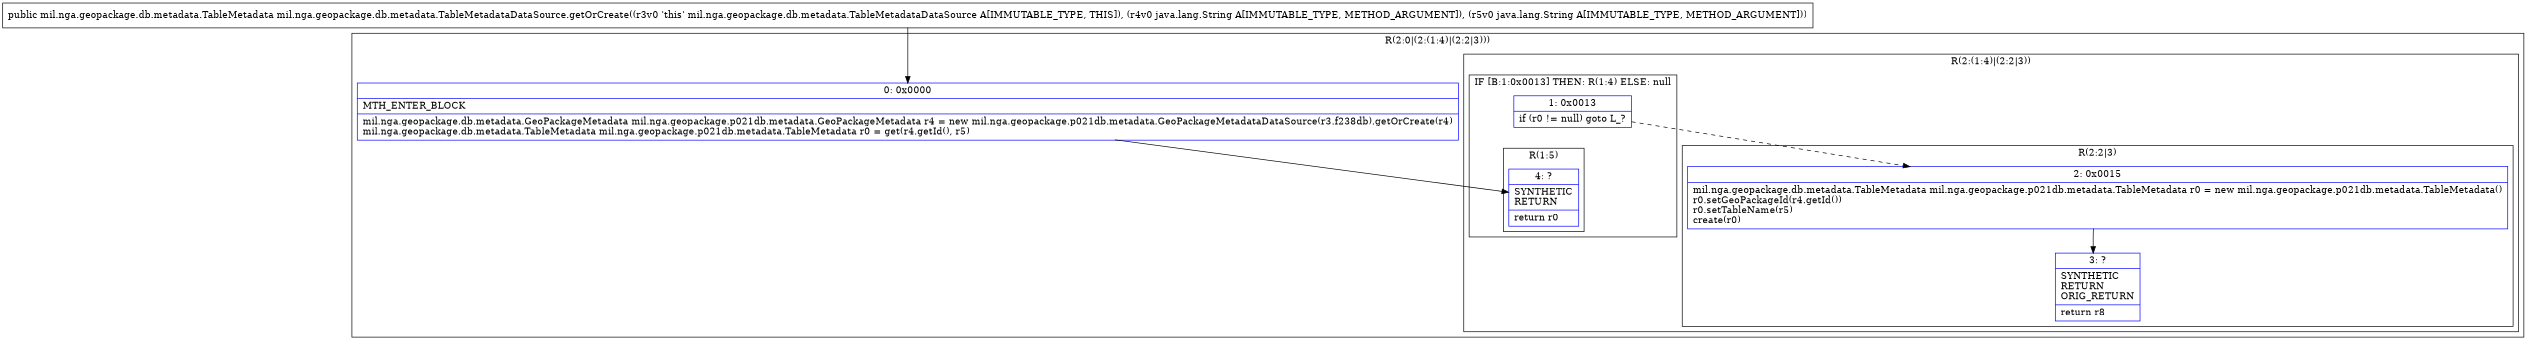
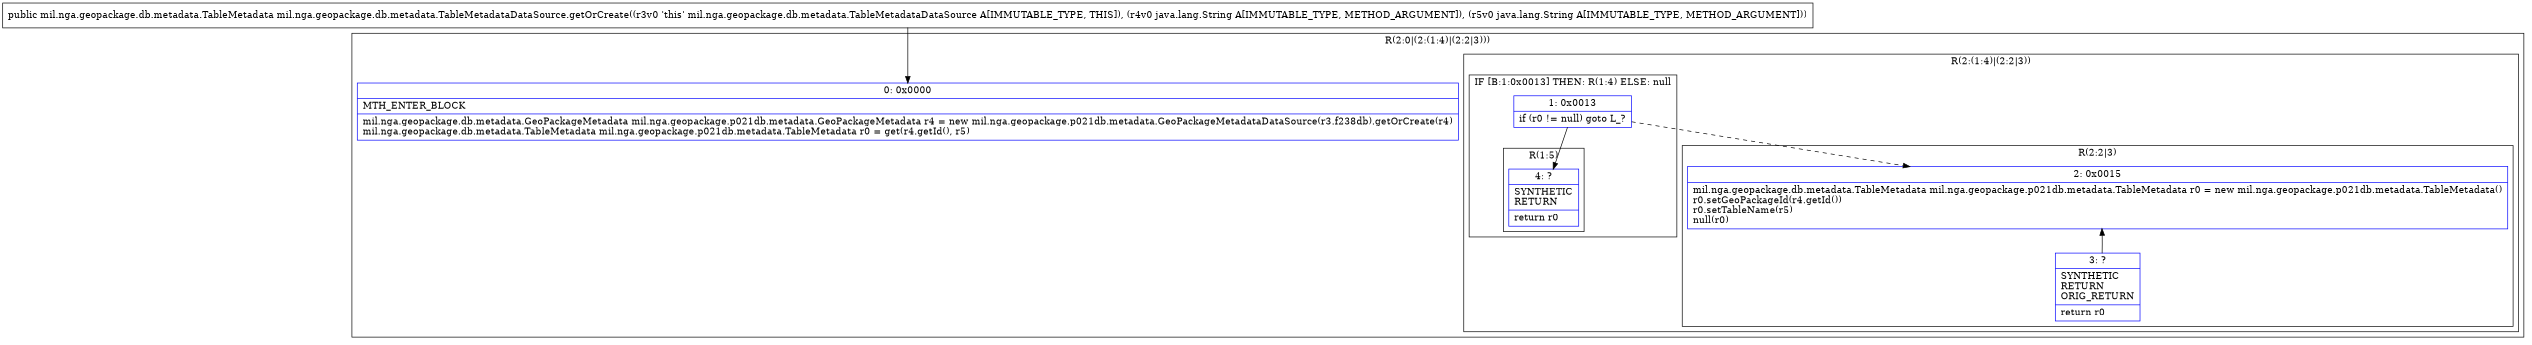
(1308, 166) -> (1562, 144)
(1717, 220) -> (1711, 220)
(2093, 238) -> (2102, 244)
(2083, 313) -> (2083, 313)
